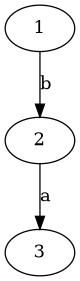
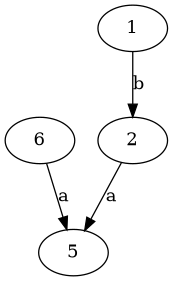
none -> (40, 140)
(40, 253) -> (73, 253)
